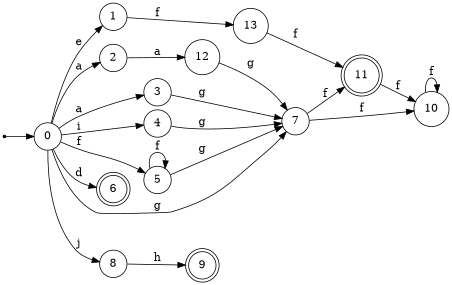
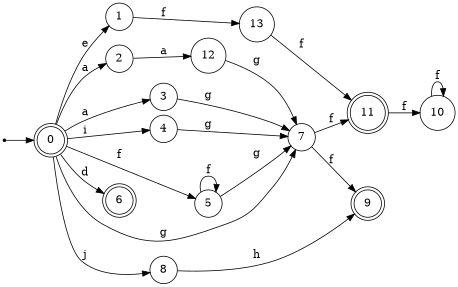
(358, 117) -> (331, 167)
(48, 136) -> (51, 140)
